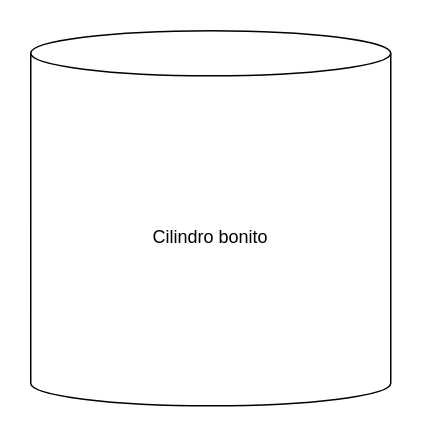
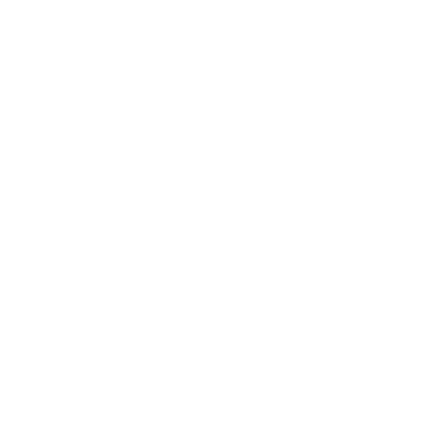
(211, 218) -> none
